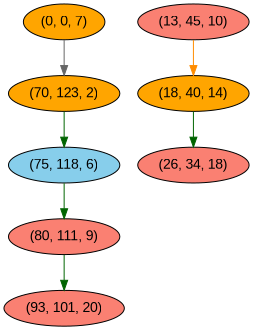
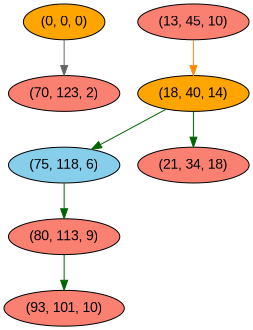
(64, 22) -> (64, 22)
(64, 93) -> (64, 93)
(64, 124) -> (133, 127)
(193, 165) -> (193, 165)
(64, 237) -> (64, 237)
(64, 308) -> (64, 308)
